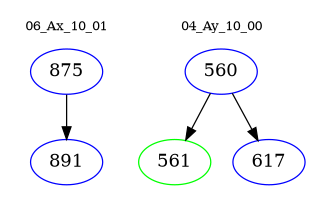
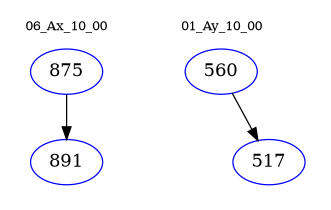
(67, 27) -> (67, 27)
(222, 27) -> (222, 27)
(175, 162) -> none
(269, 162) -> (269, 162)
